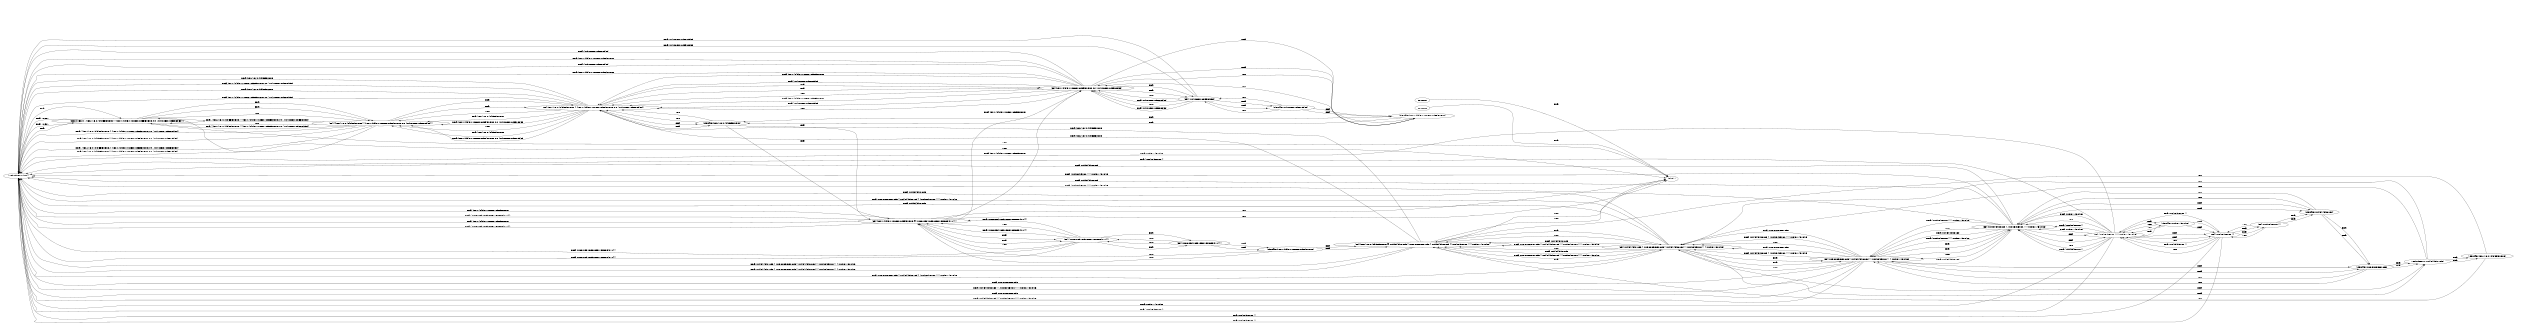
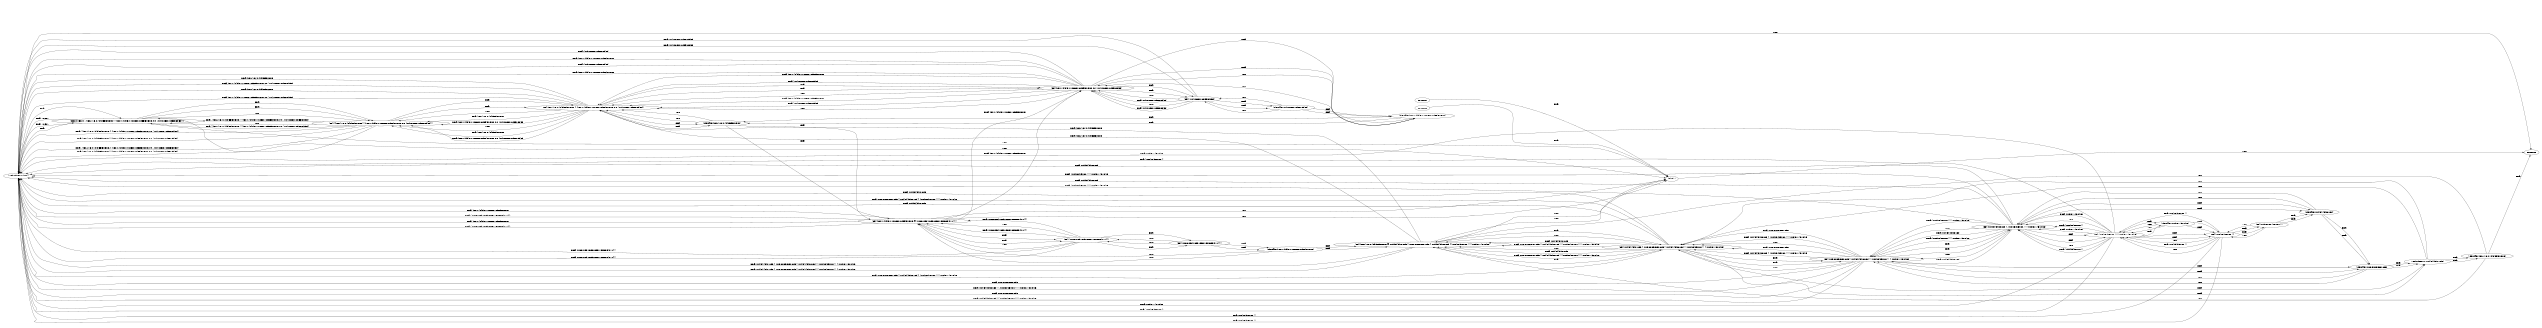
none -> (2532, 152)
(2269, 225) -> (2269, 225)
